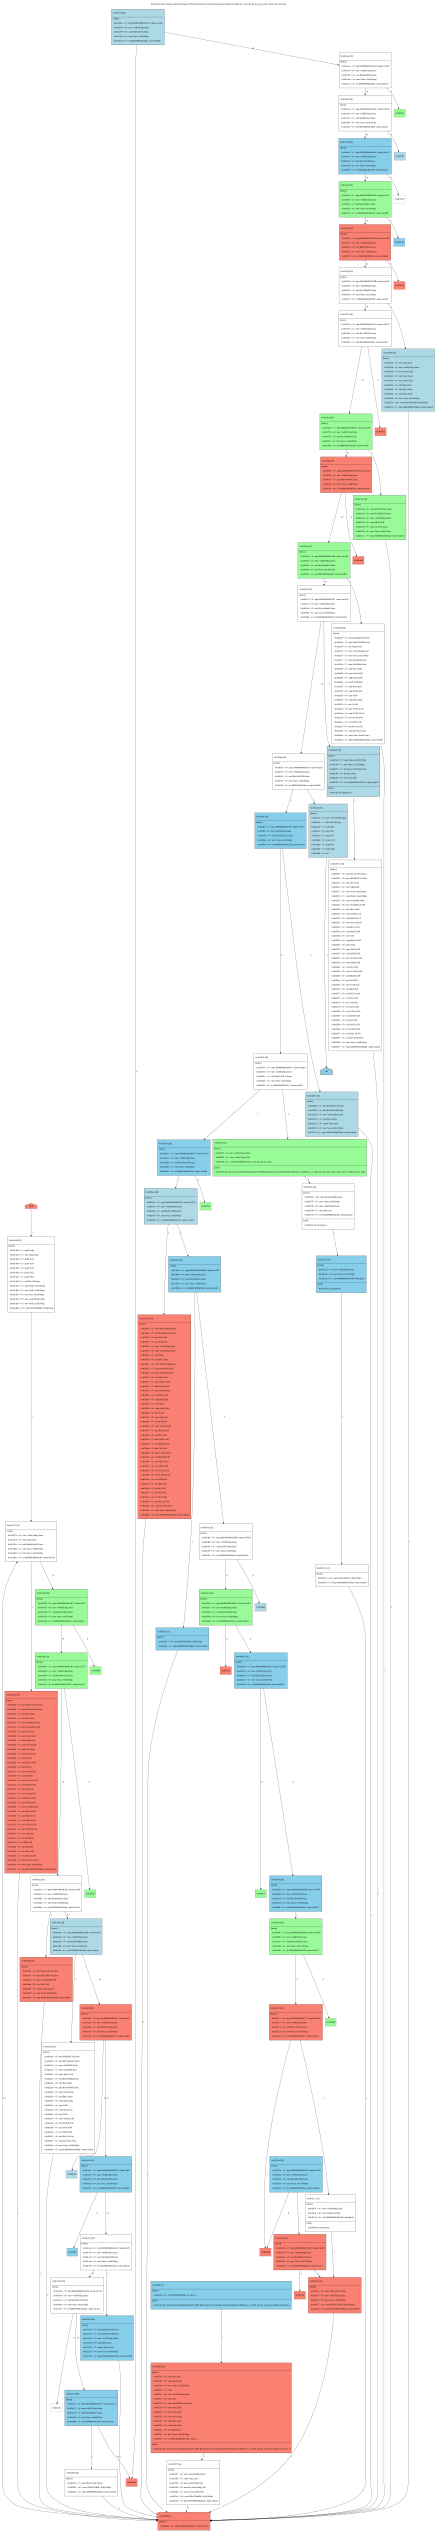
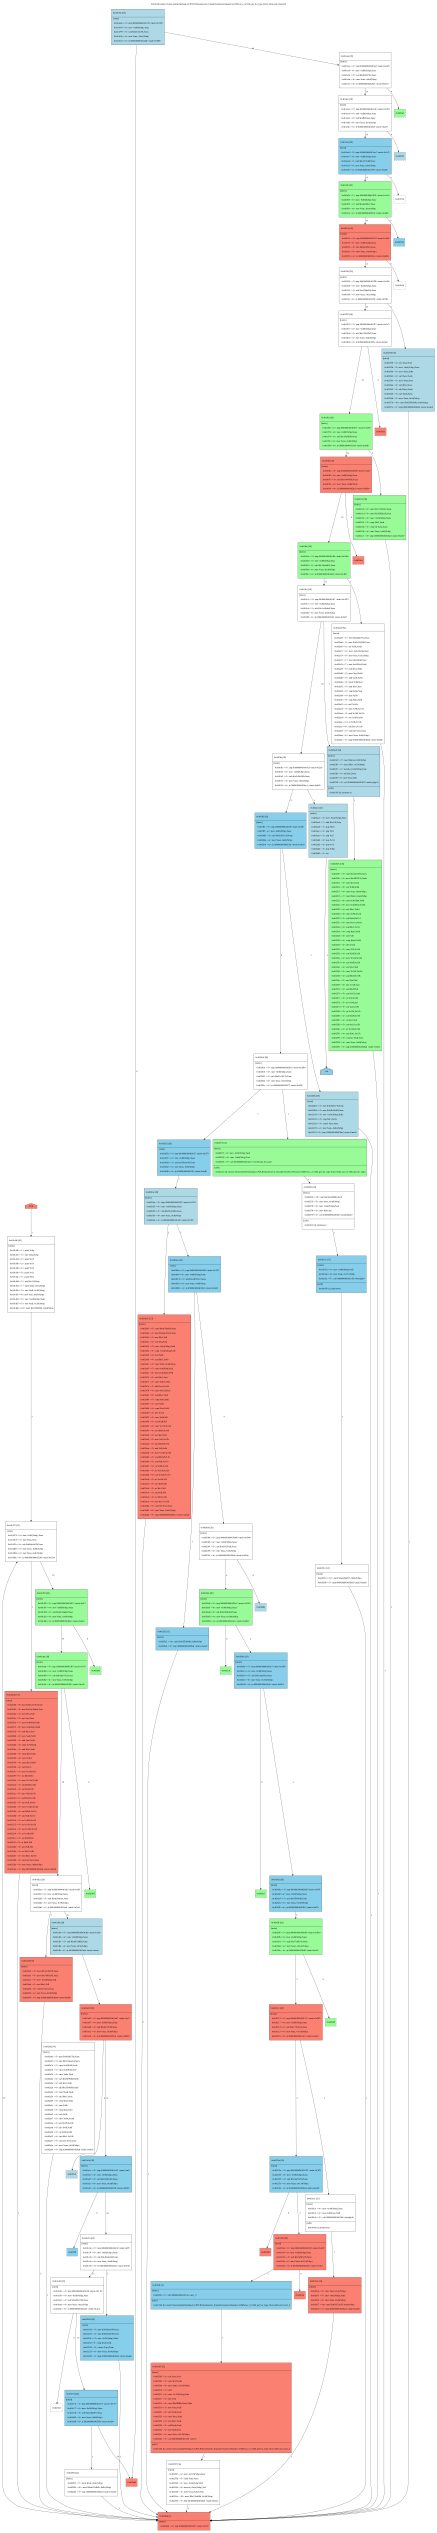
(399, 285) -> (399, 285)
(355, 956) -> (355, 956)
(206, 1206) -> none
(226, 1671) -> (226, 1671)
(73, 1998) -> none
(269, 2142) -> (296, 2098)
(317, 2273) -> (263, 2275)
